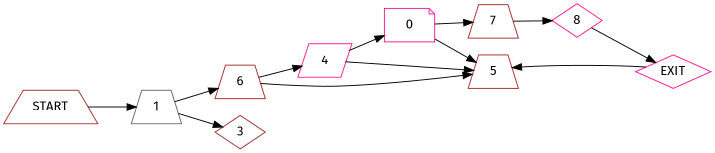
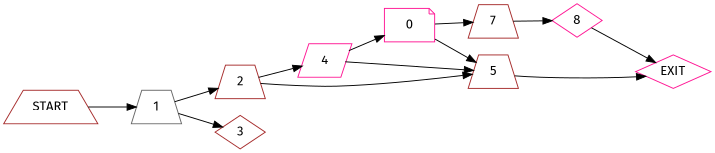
(584, 65) -> (576, 78)
(240, 82) -> (240, 82)
